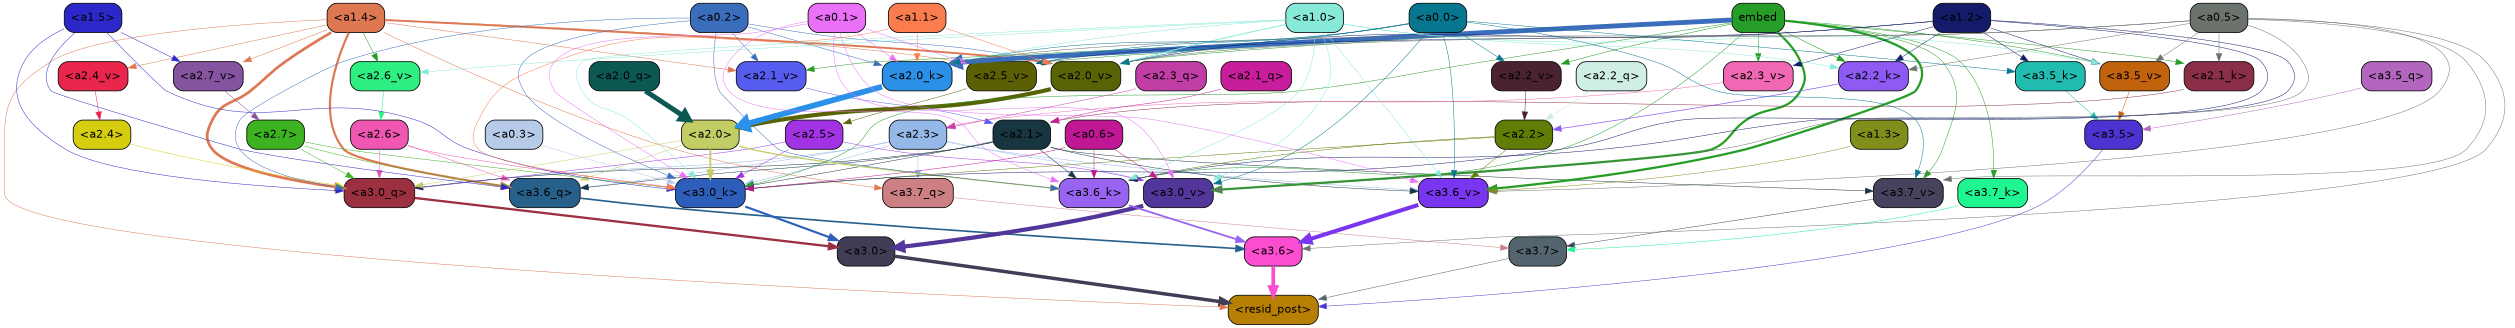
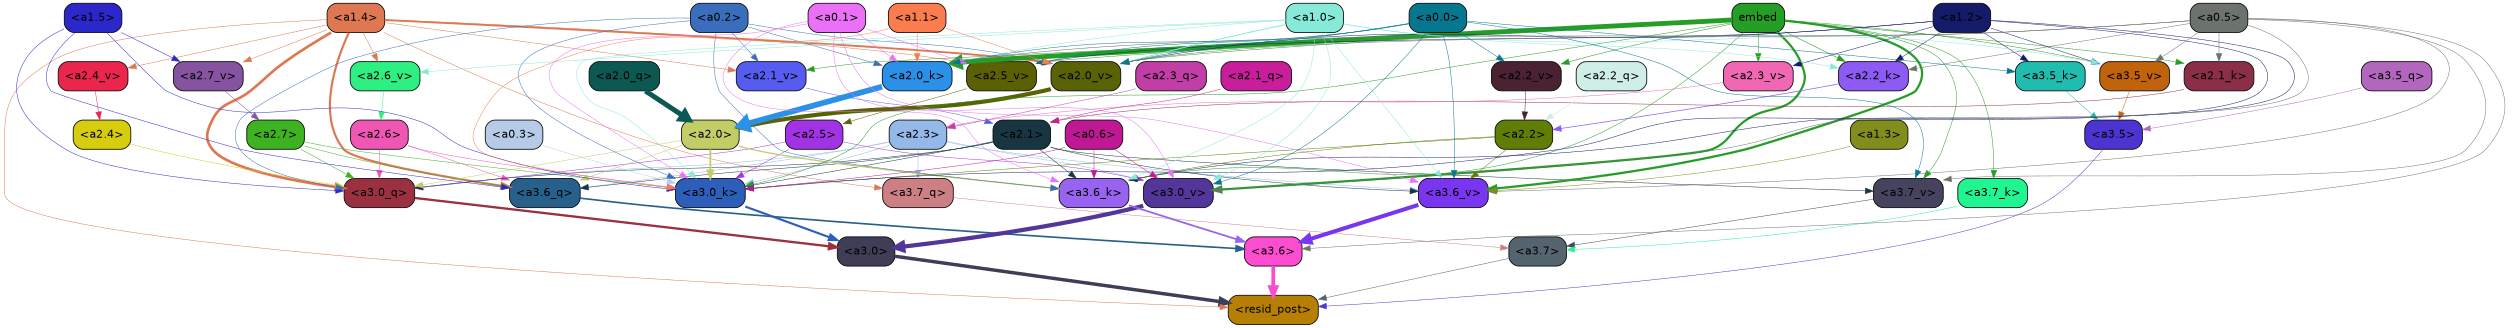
(1346, 40) -> (1346, 40)
(369, 43) -> (369, 43)
